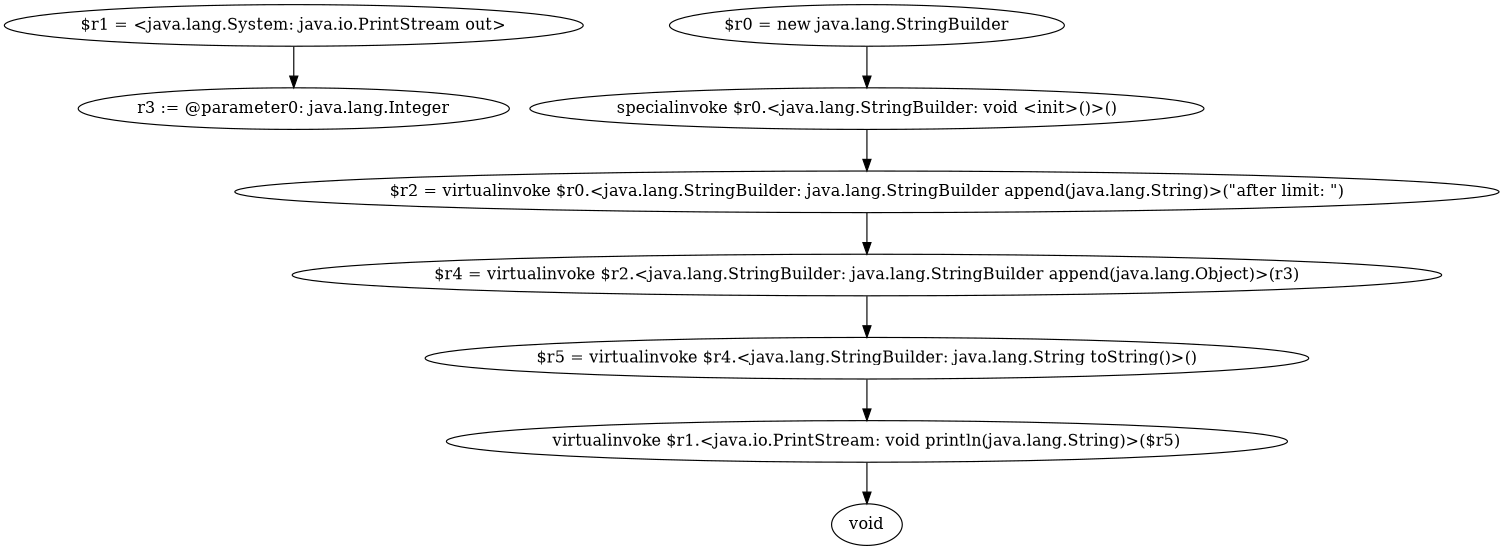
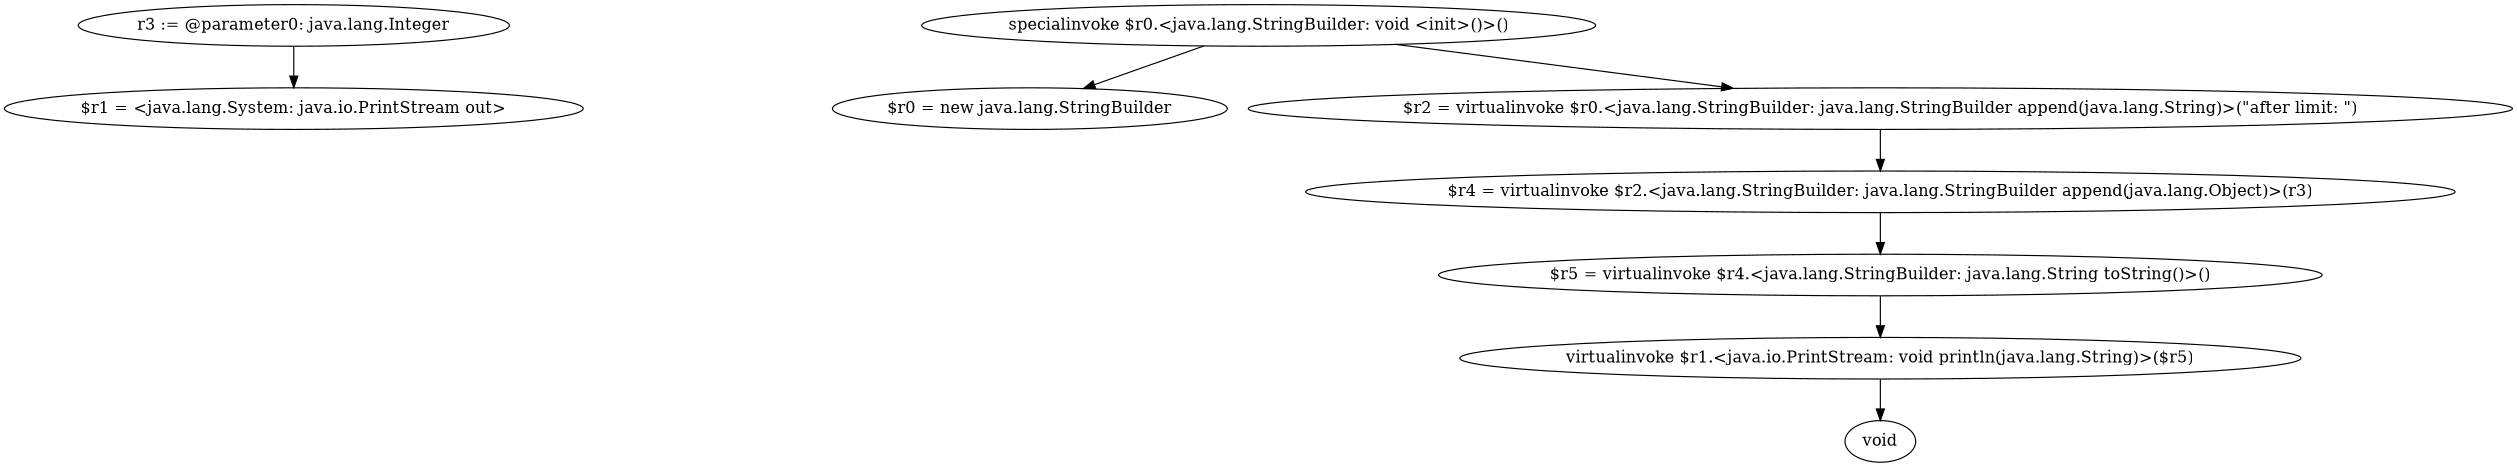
(294, 61) -> (294, 61)
(867, 61) -> (1149, 65)
